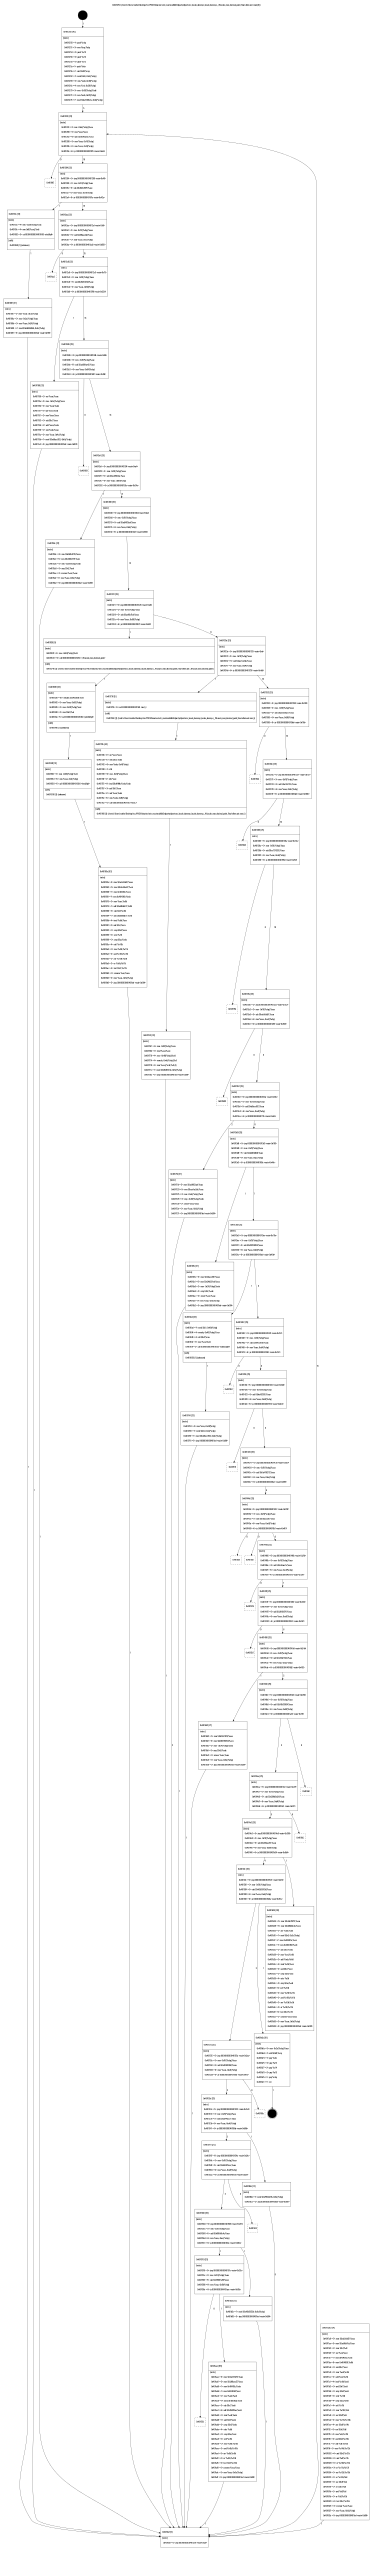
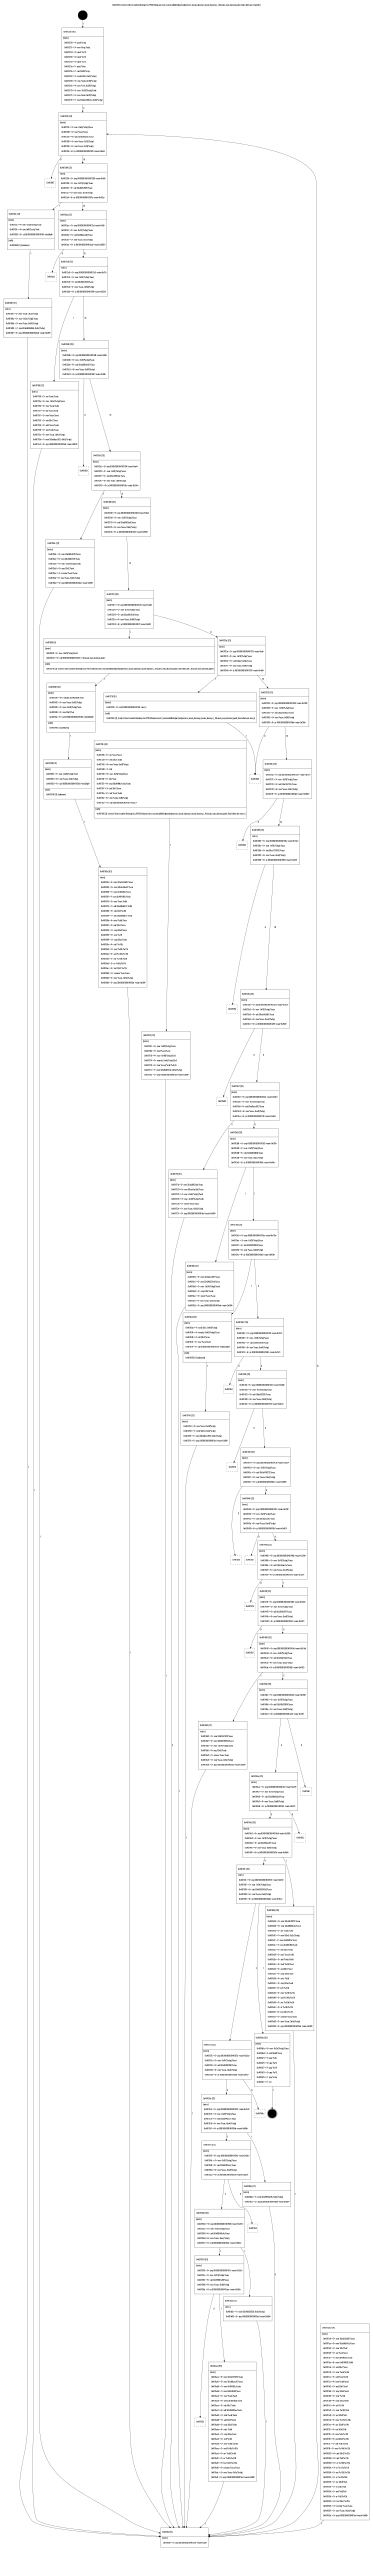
(177, 731) -> (250, 743)
(242, 1543) -> (232, 1519)
none -> (294, 2313)
